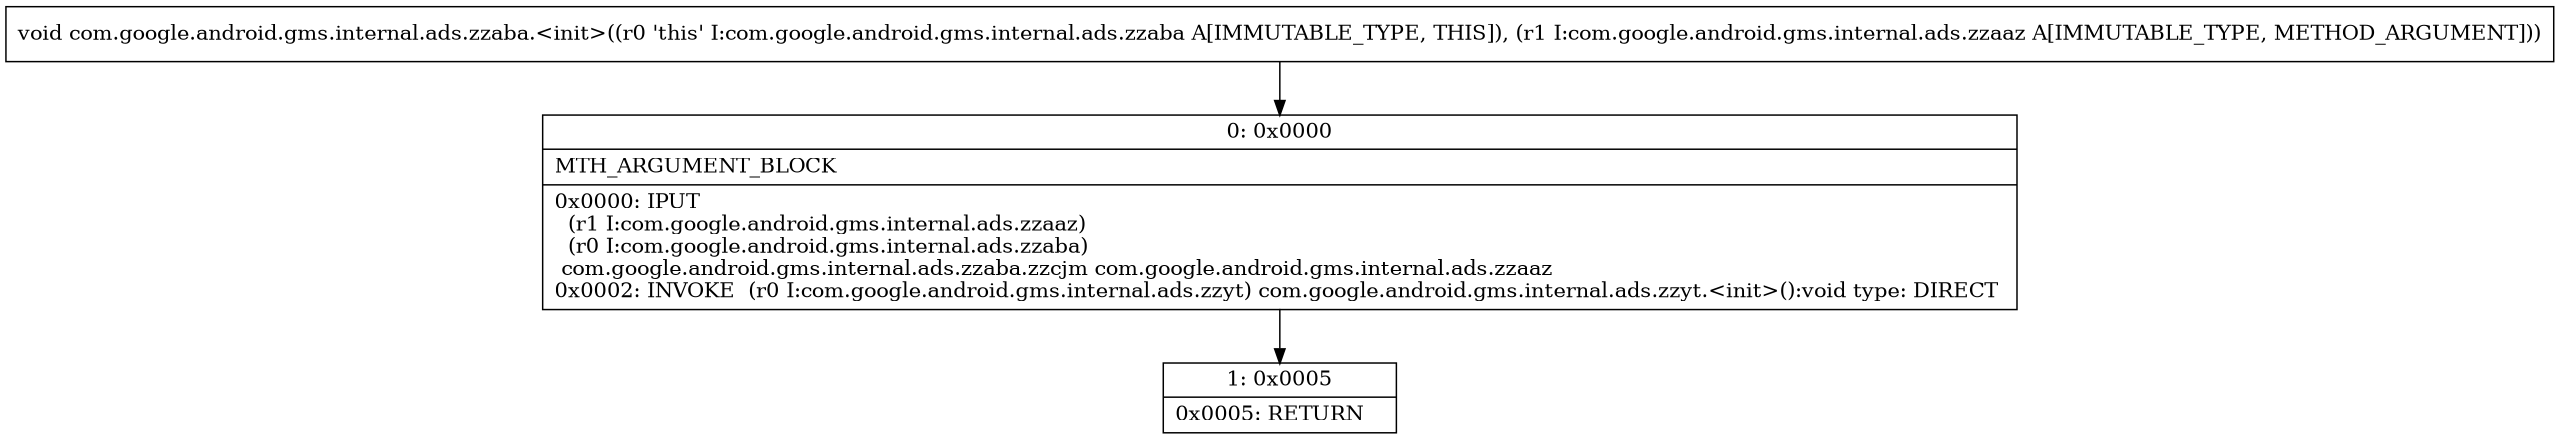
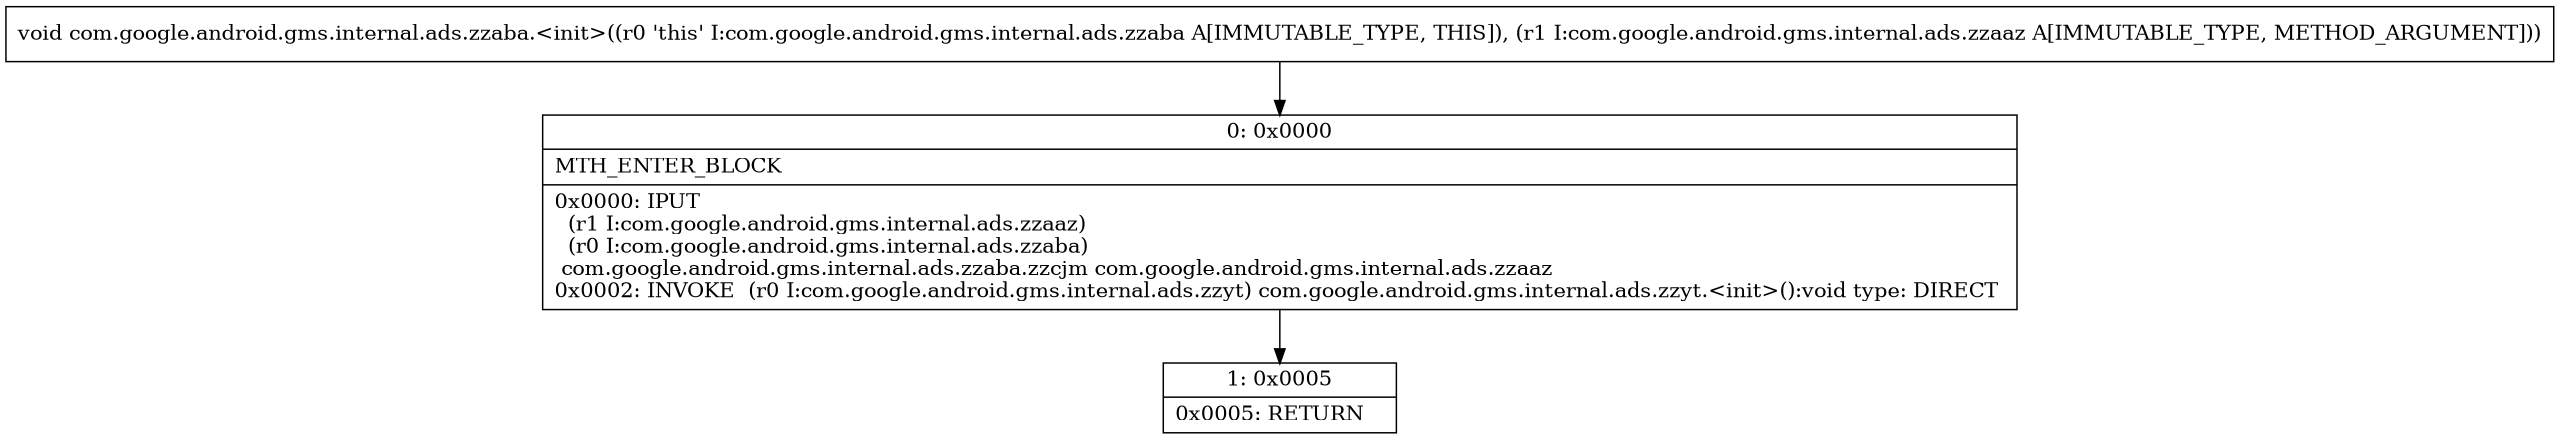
(696, 166) -> (669, 166)
